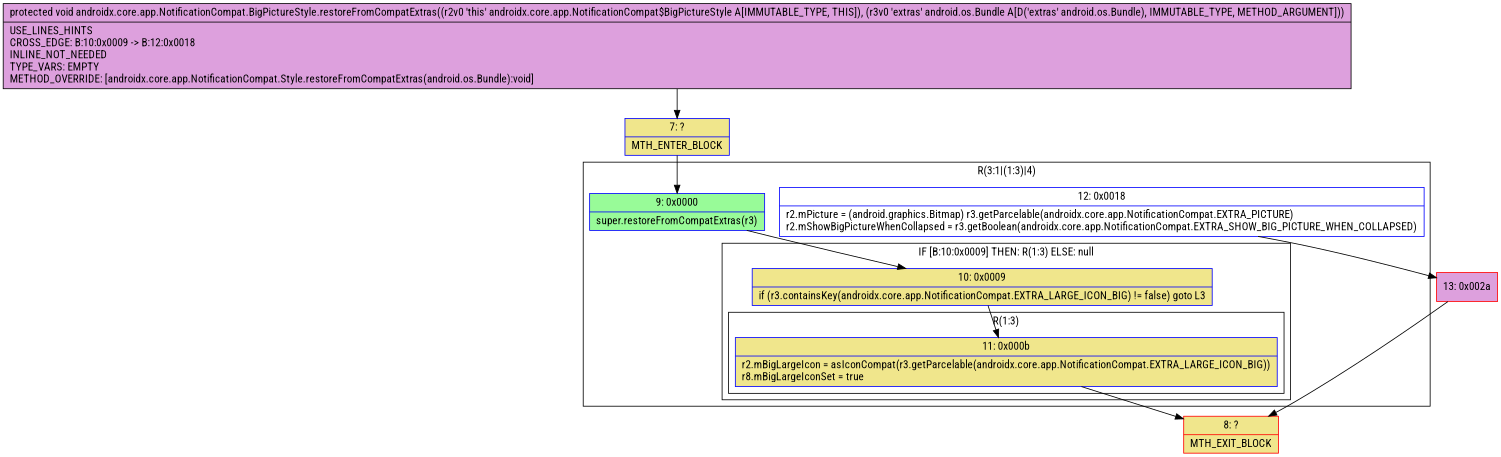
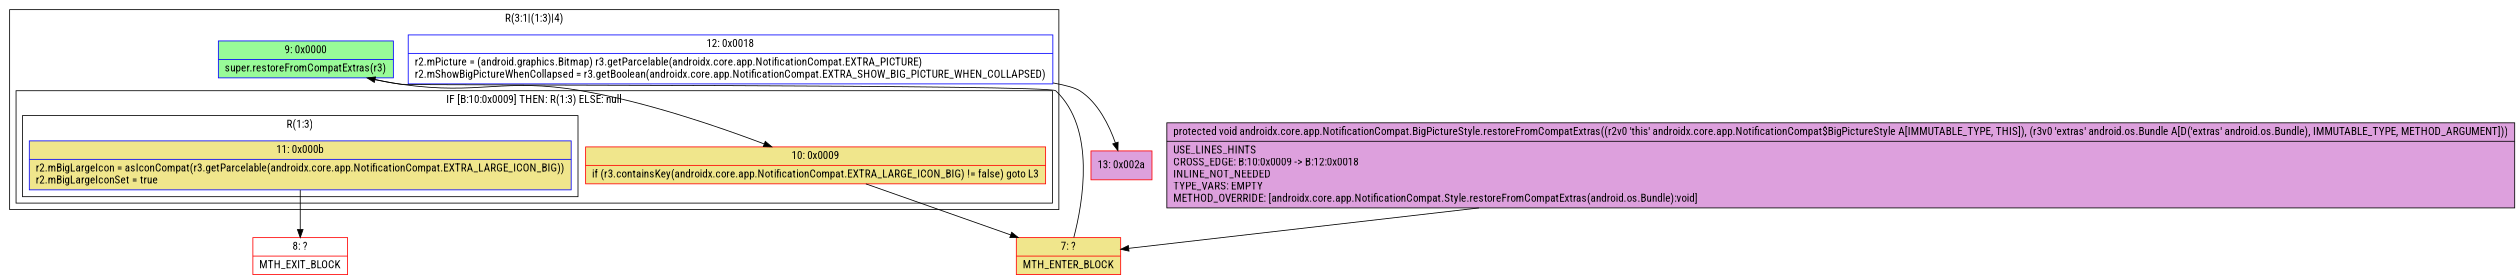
(677, 137) -> (1068, 256)
(982, 287) -> (816, 165)
(992, 318) -> (953, 214)
(1363, 359) -> none
(803, 377) -> (97, 180)
(1231, 435) -> (300, 256)
